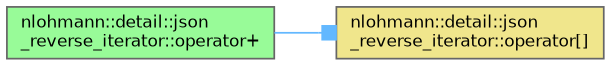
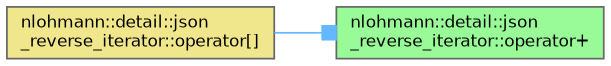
(297, 33) -> (297, 33)
